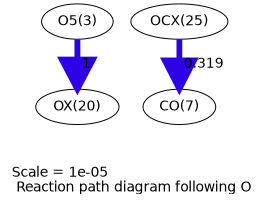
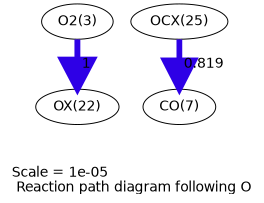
(77, 22) -> (77, 22)
(202, 64) -> (202, 64)
(77, 107) -> (77, 107)
